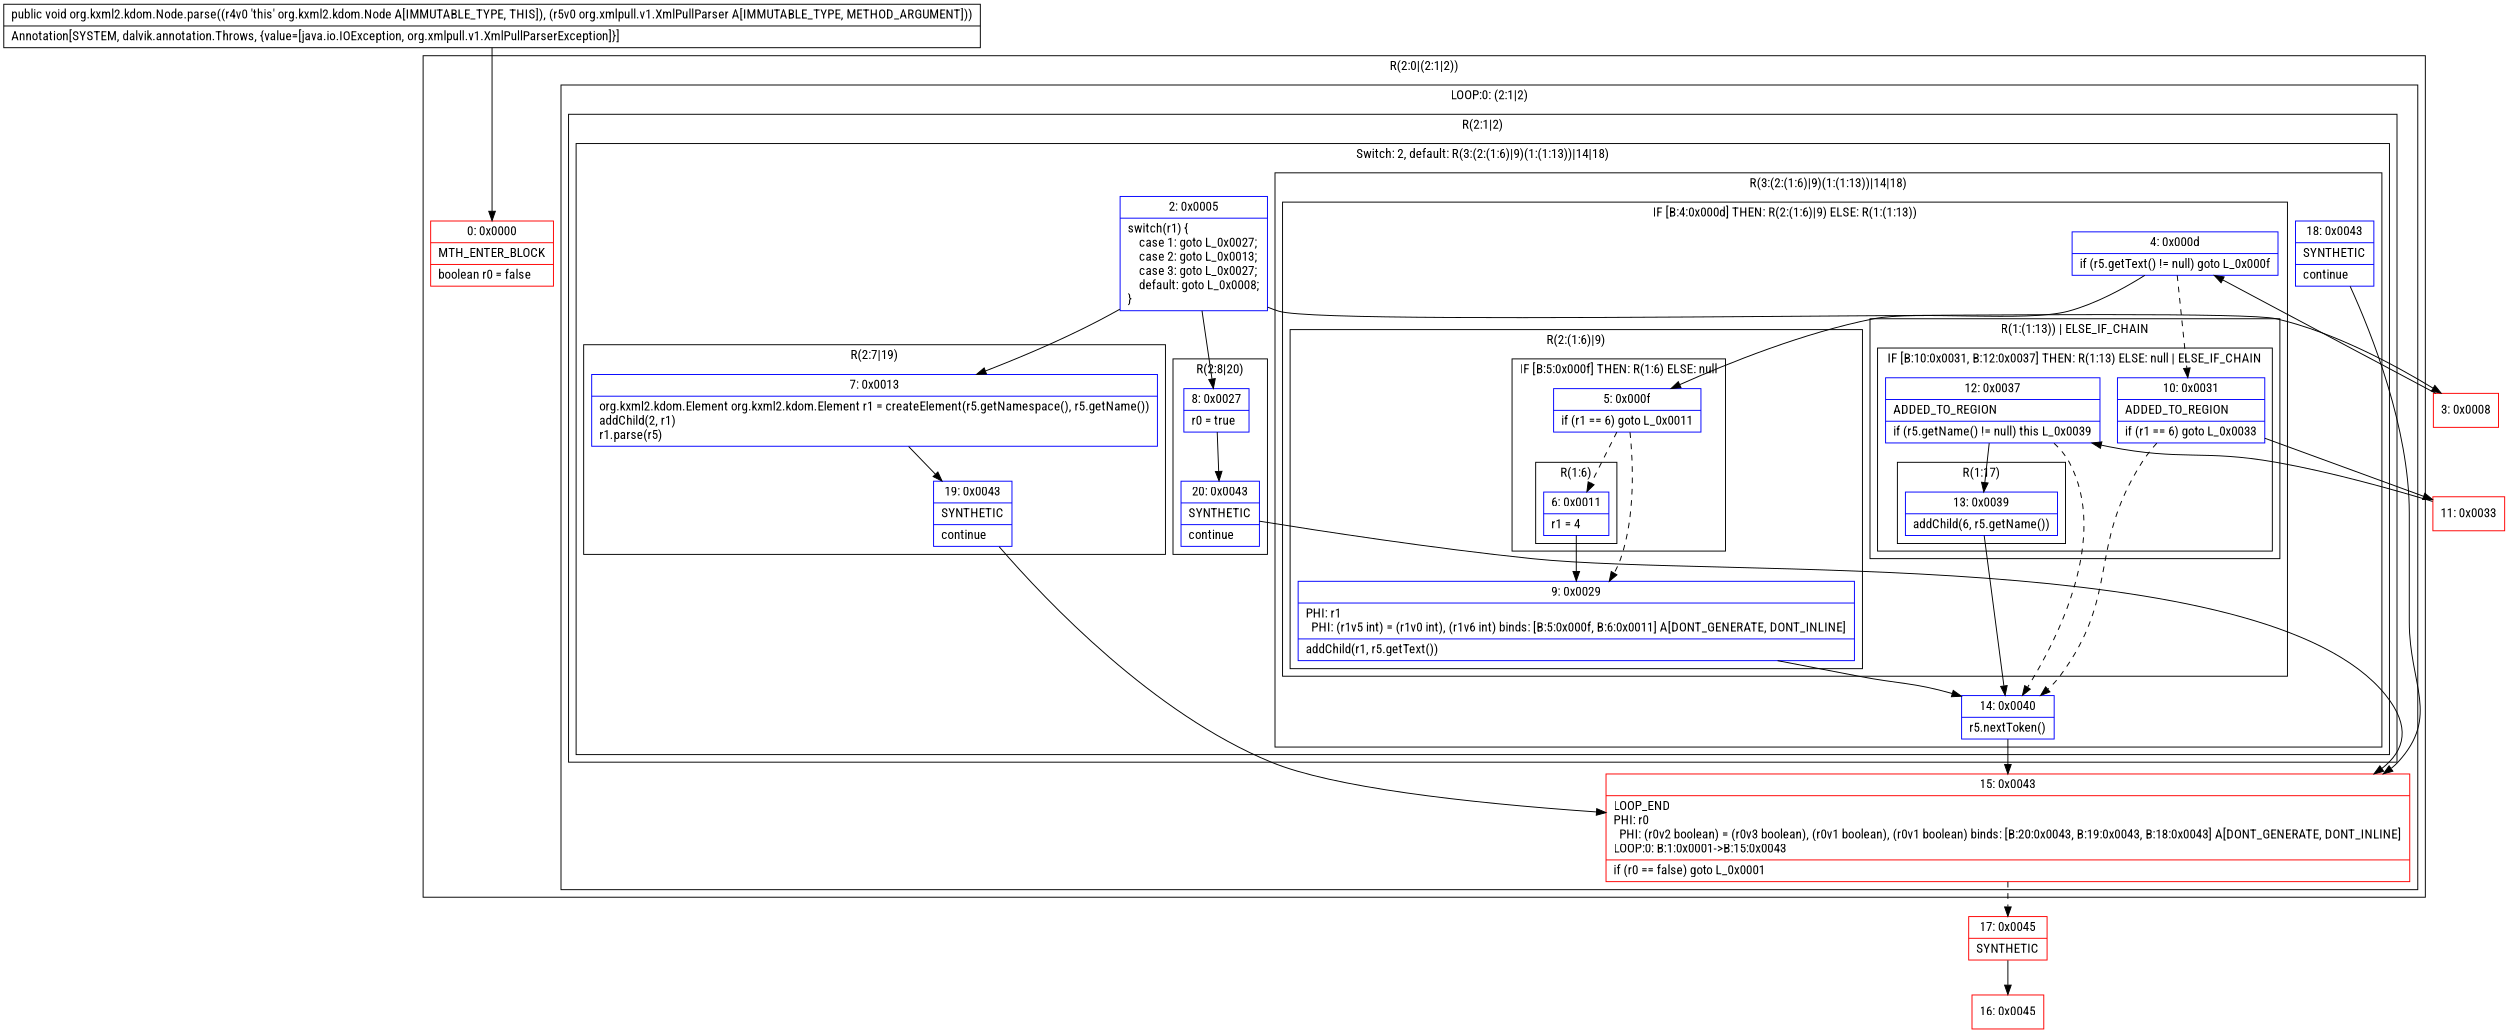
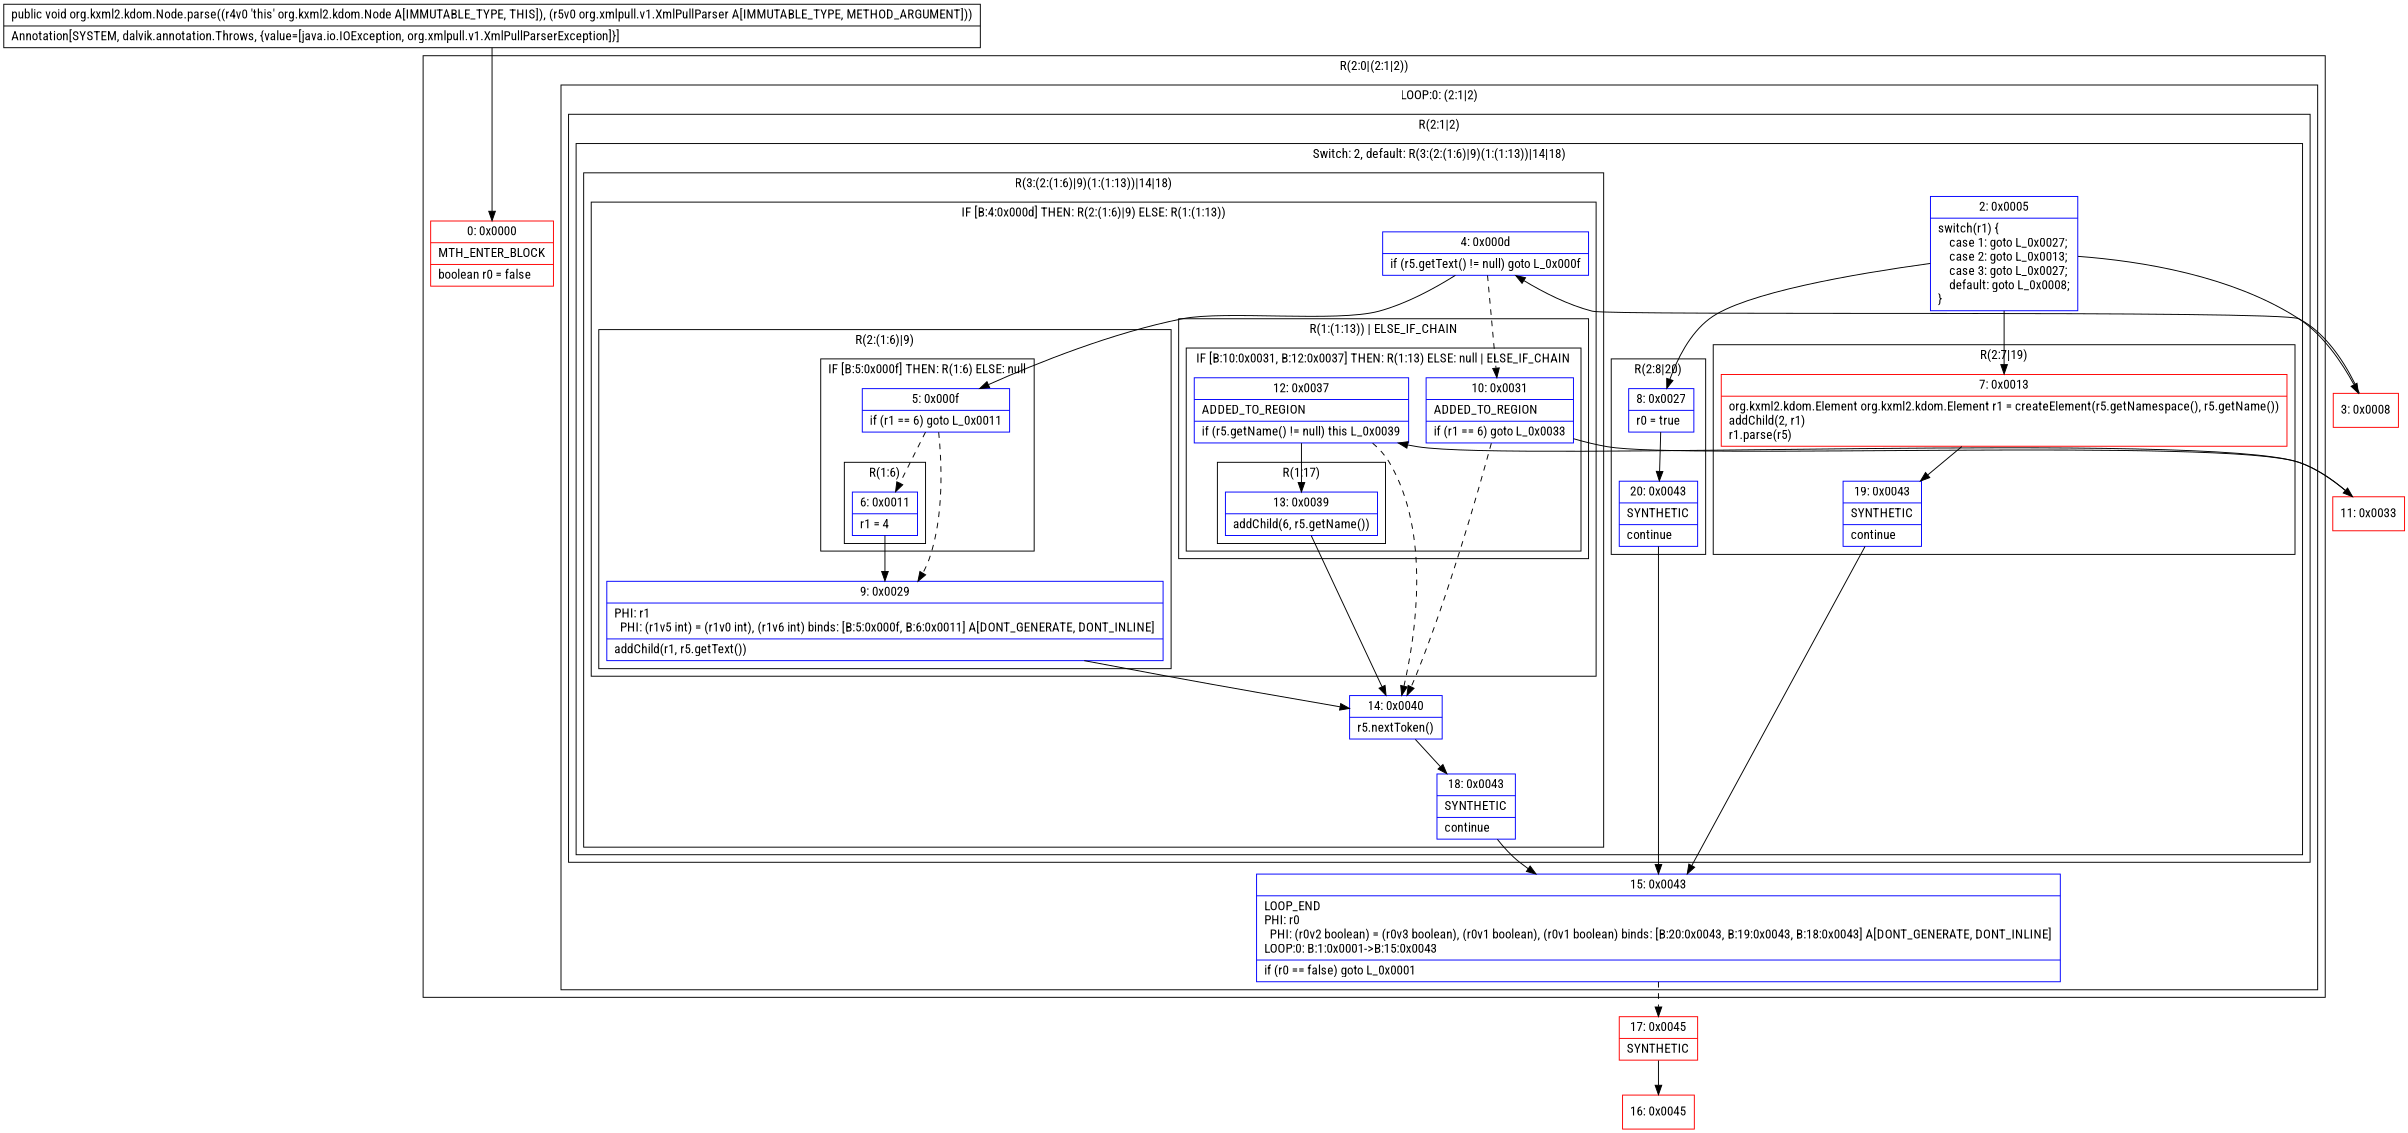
(875, 410) -> (2004, 410)
(2008, 752) -> (1428, 753)
(2008, 828) -> (1658, 928)
